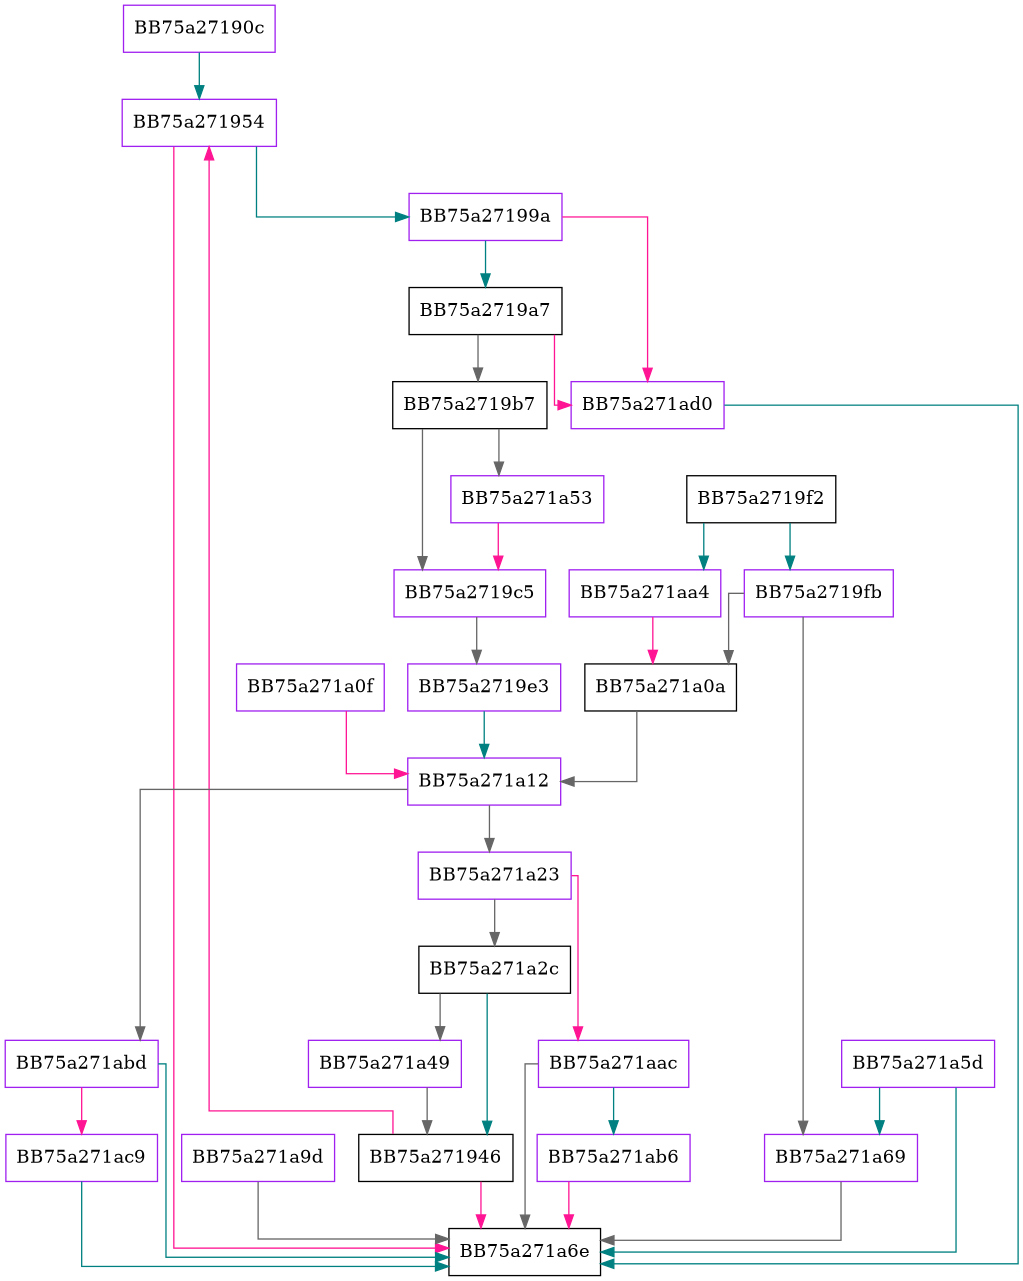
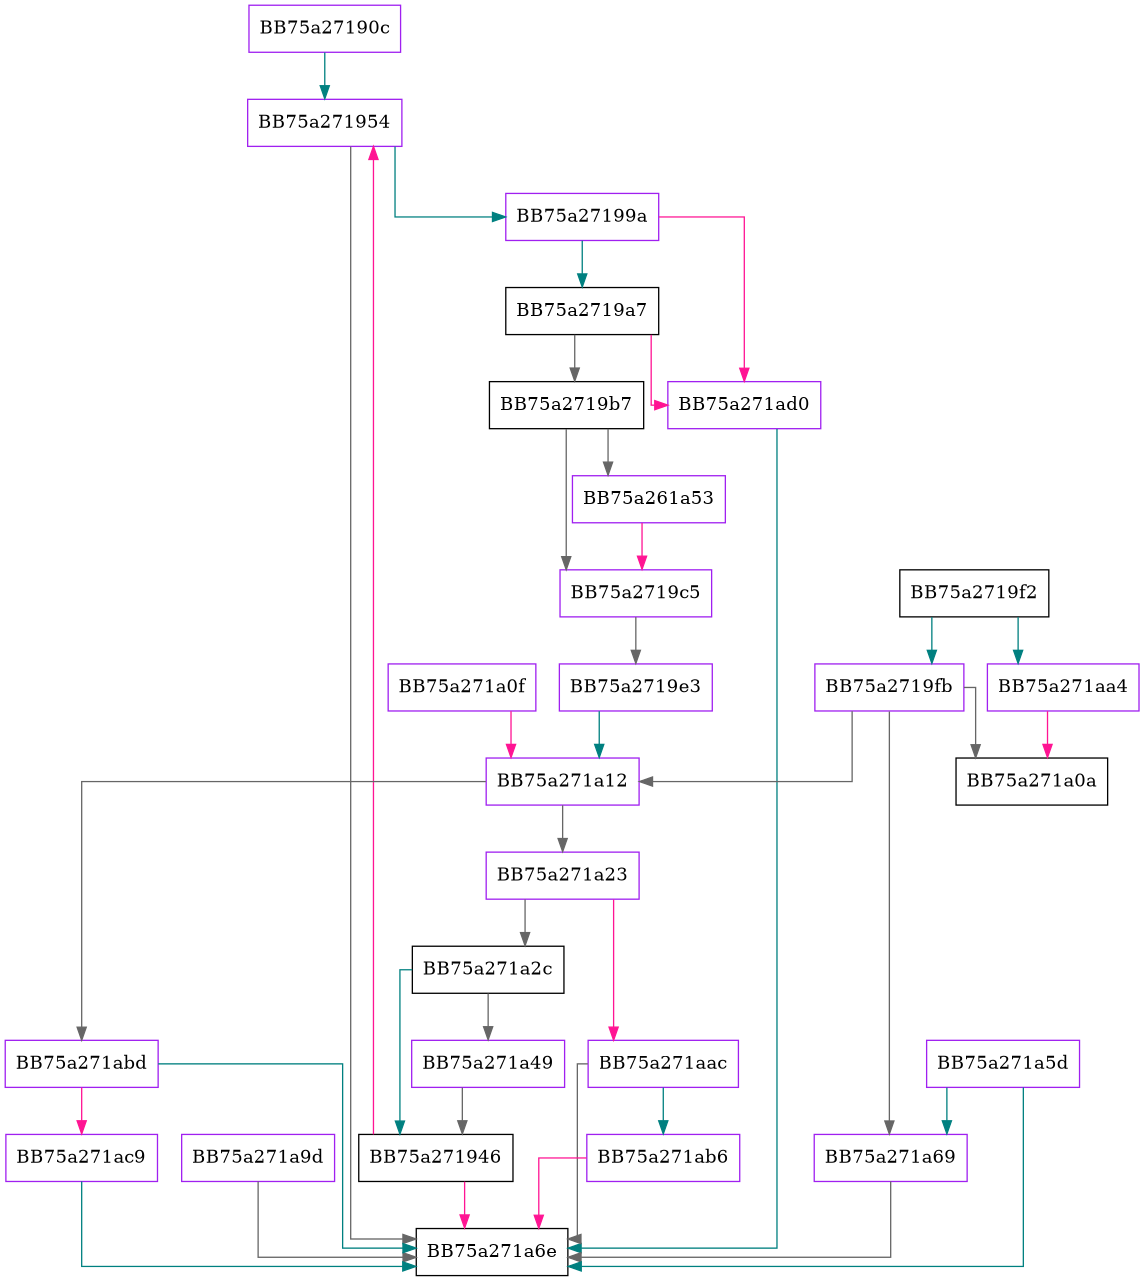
(527, 499) -> (649, 499)
(637, 778) -> (788, 782)
(174, 828) -> (351, 719)
